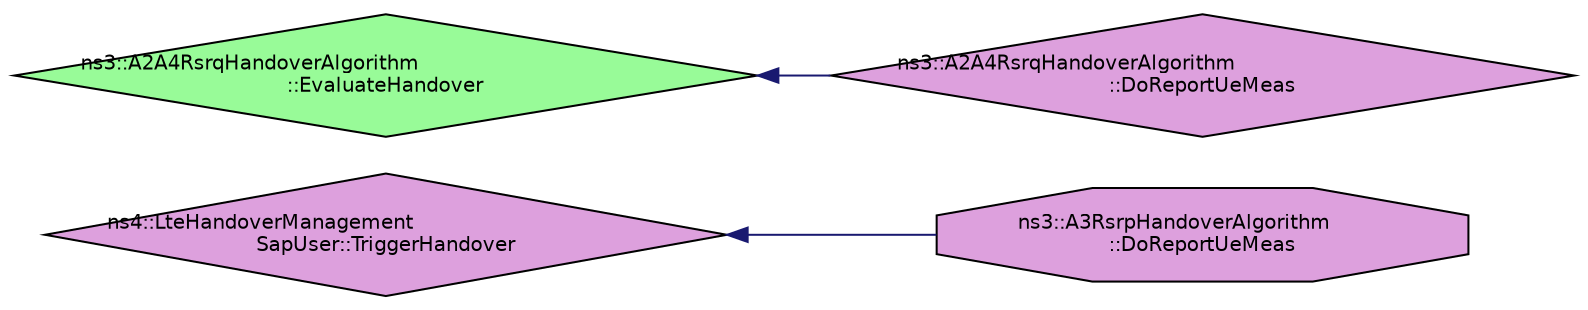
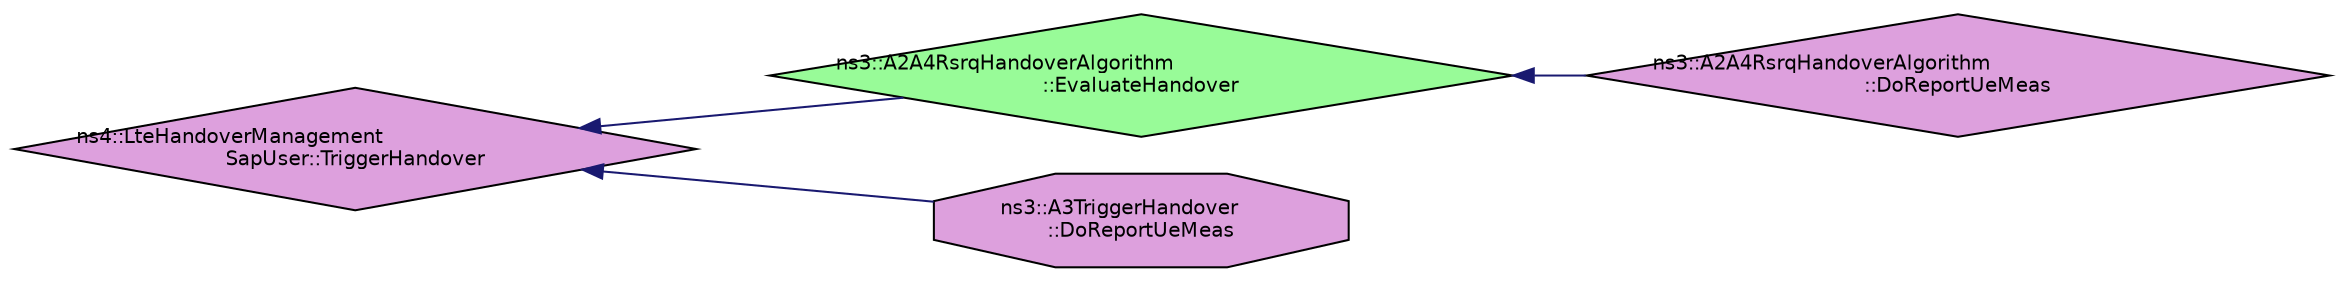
none -> (752, 112)
(1203, 235) -> (1141, 220)
